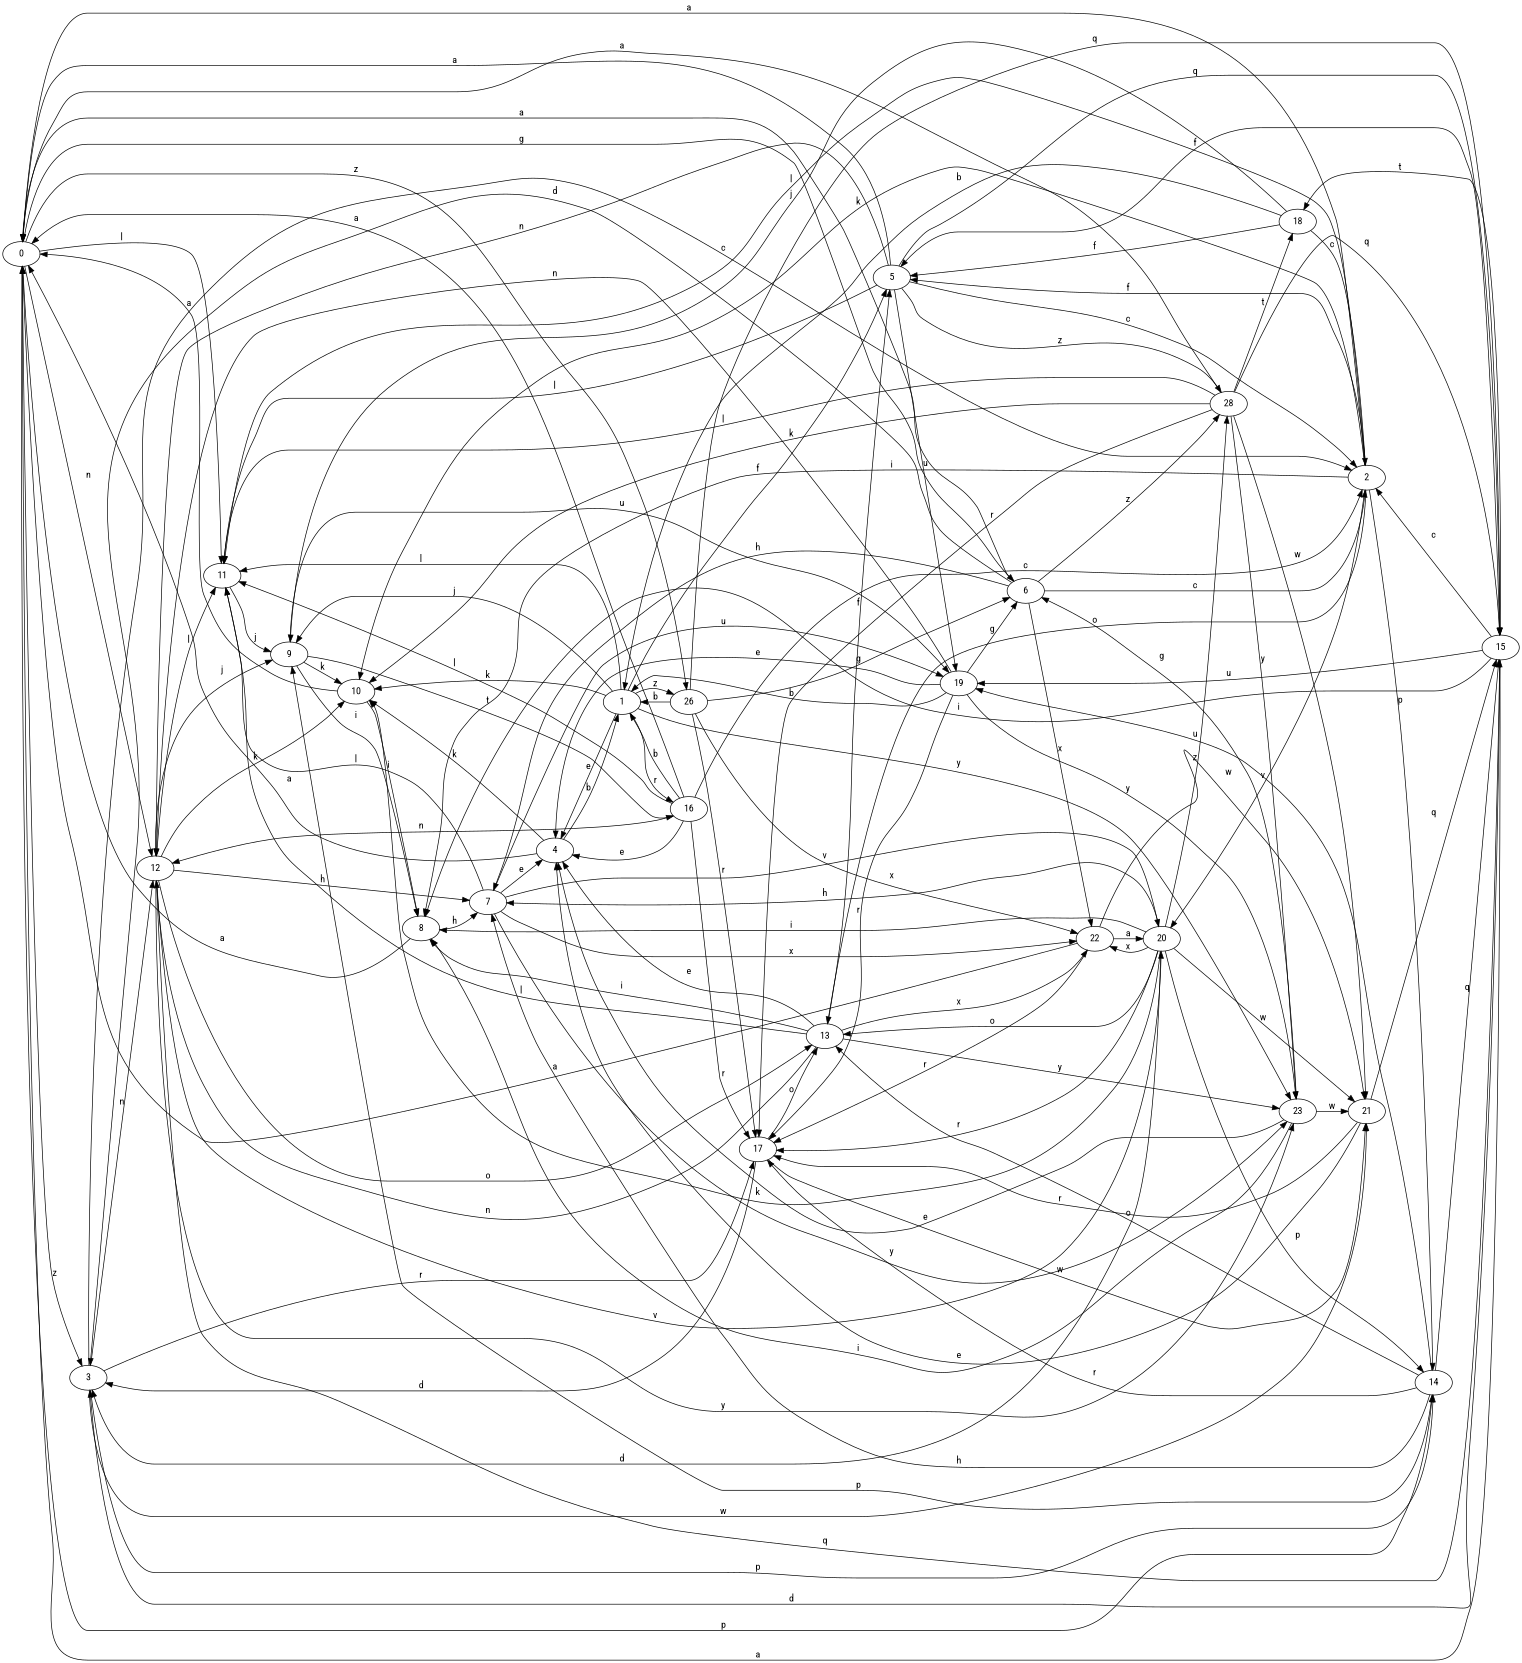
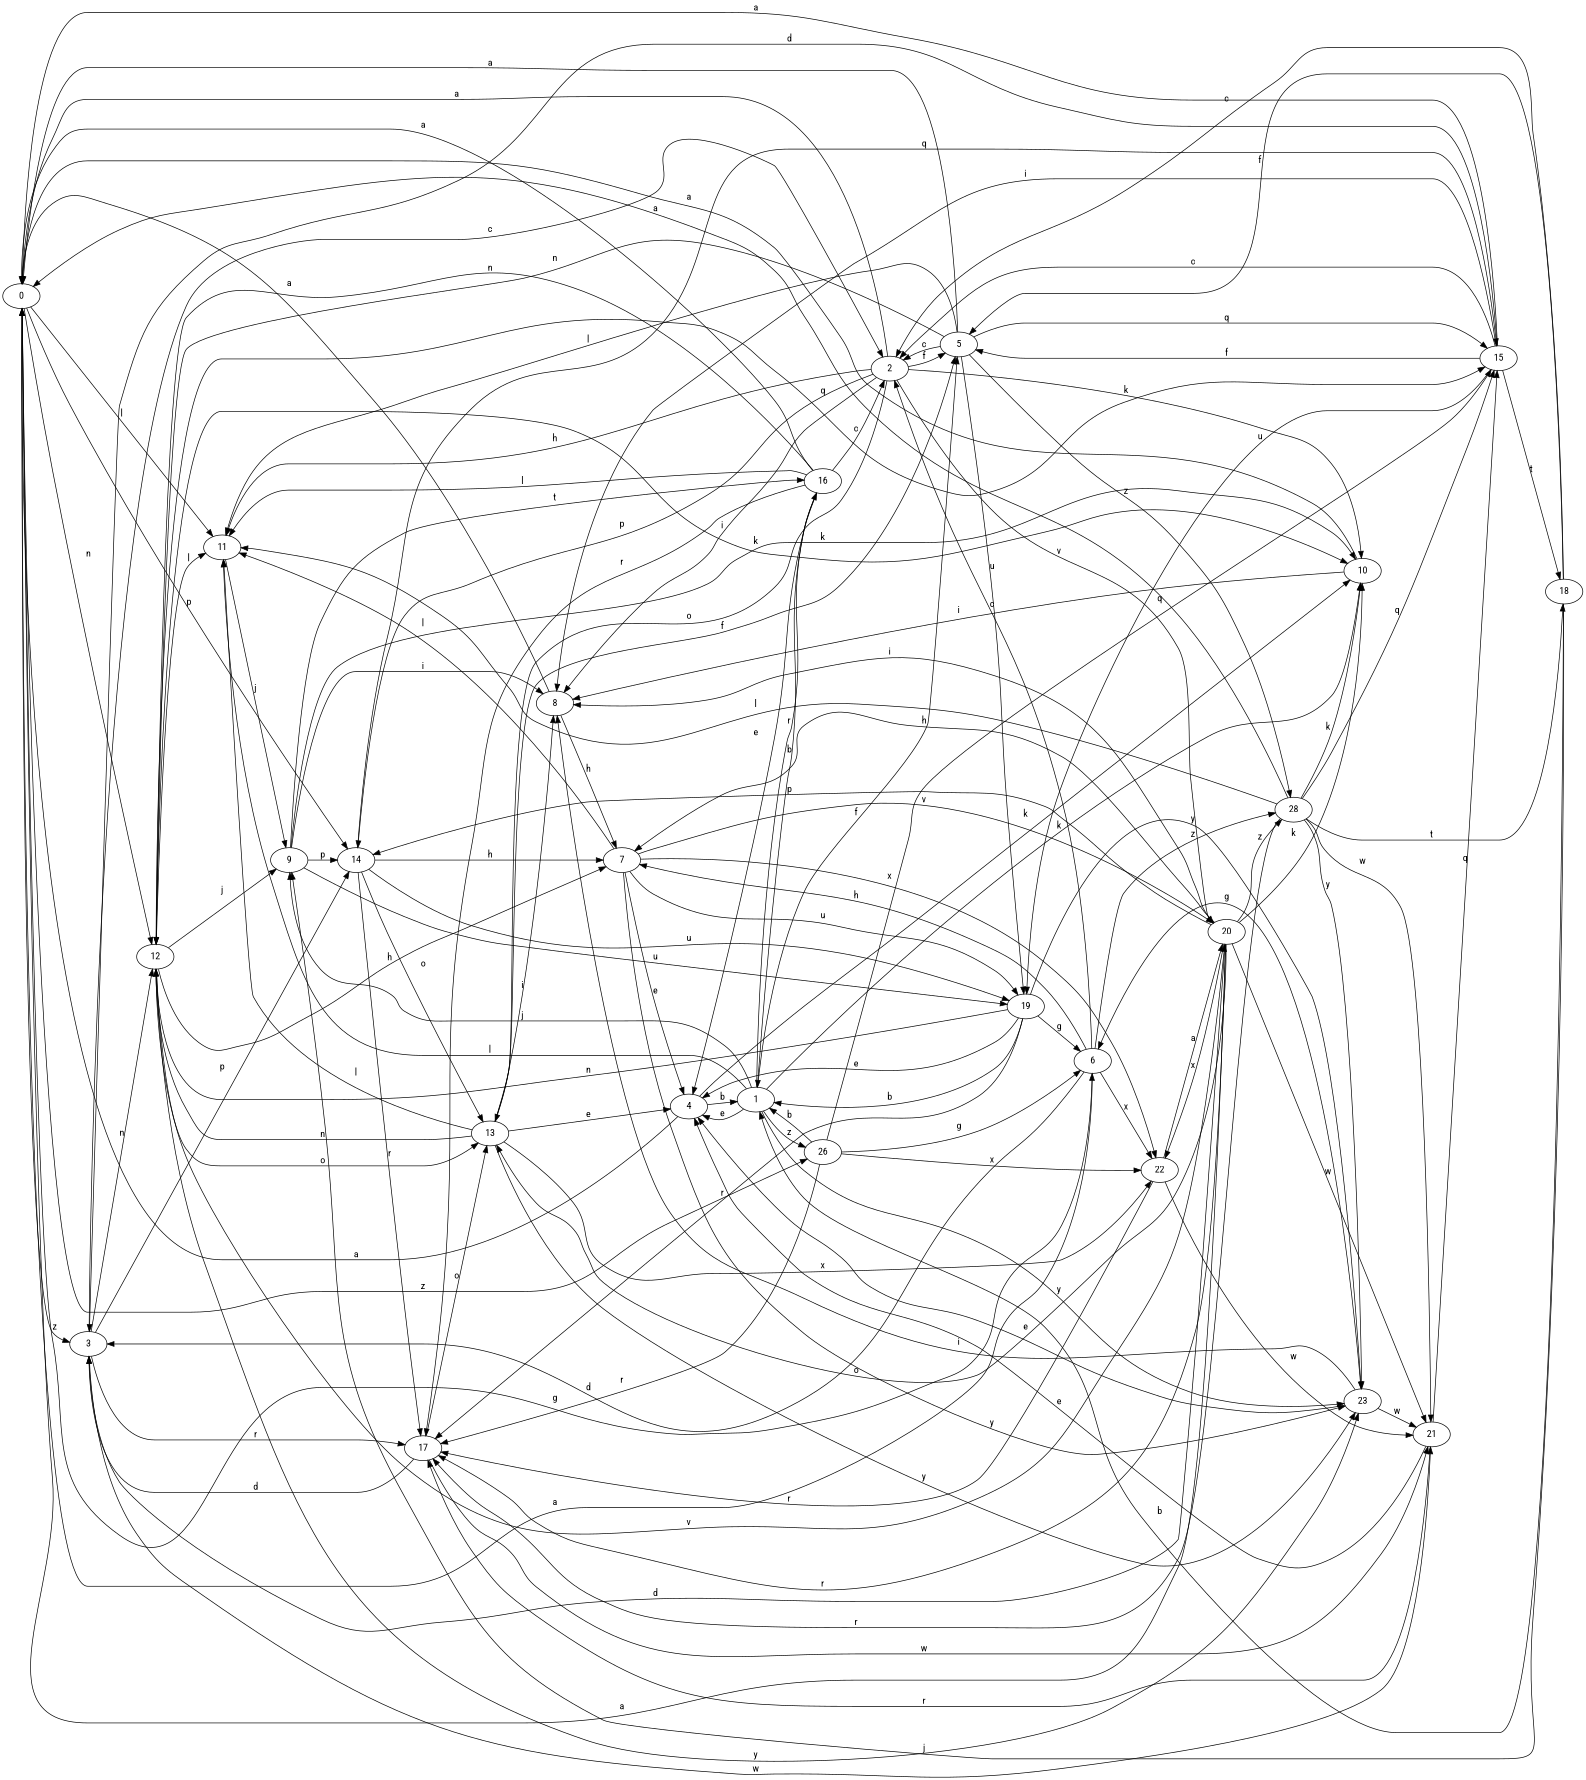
(791, 180) -> (555, 439)
(133, 1075) -> (254, 1723)
(626, 1437) -> (319, 860)
